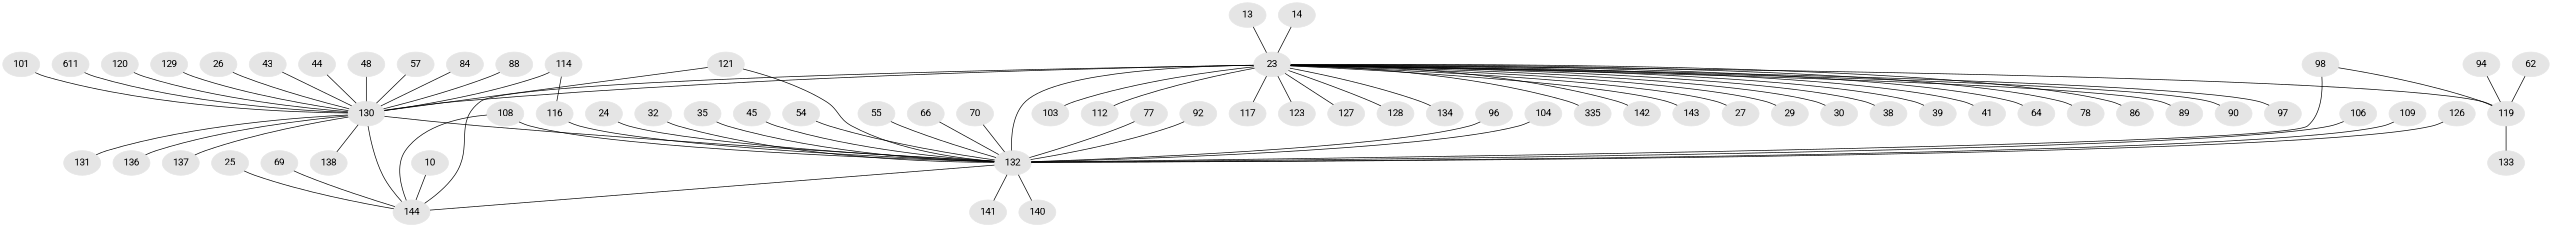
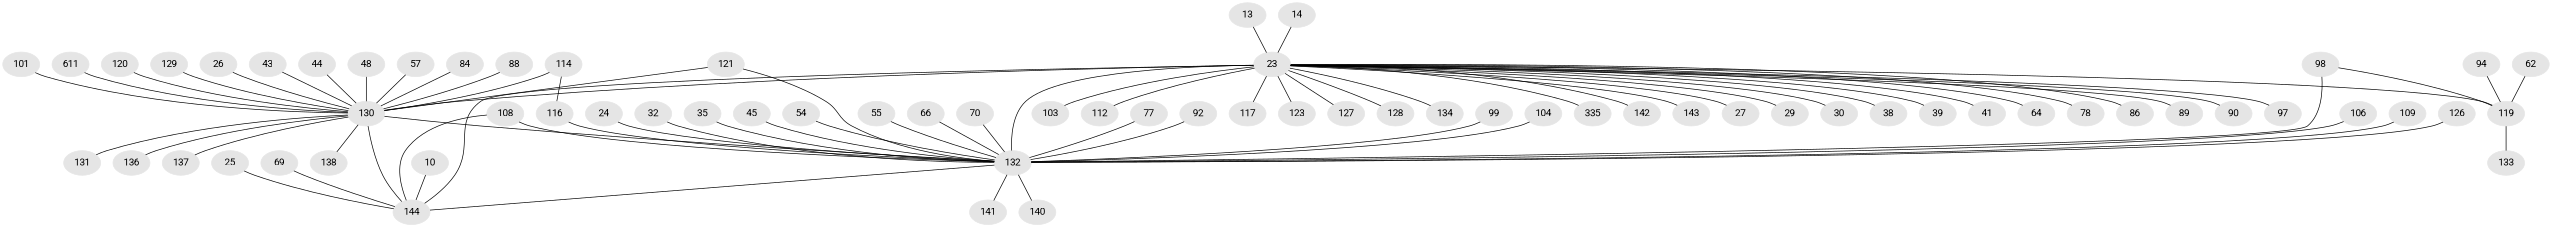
(1494, 114) -> (1494, 114)
